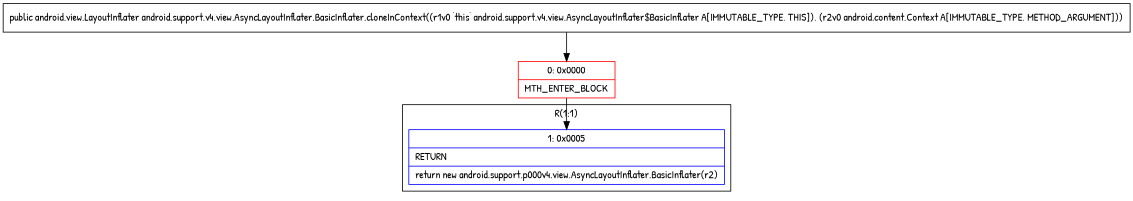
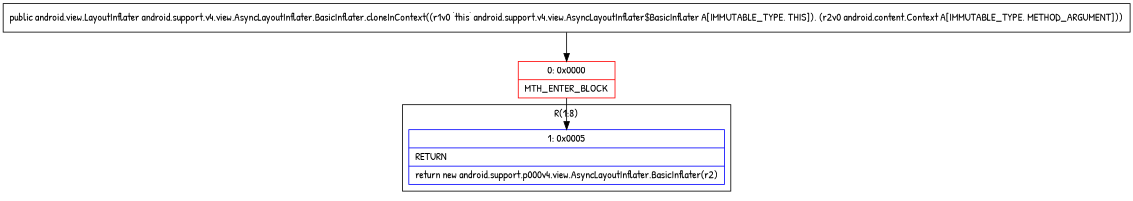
(567, 114) -> (567, 114)
